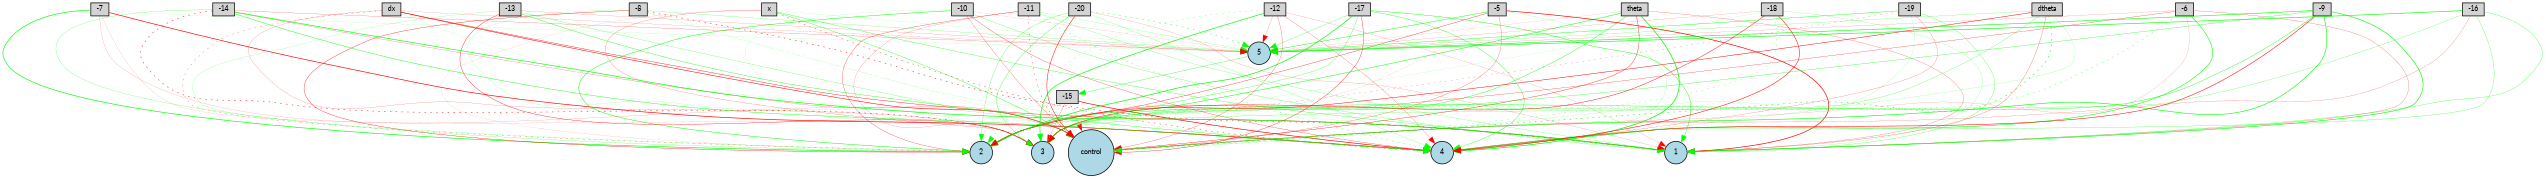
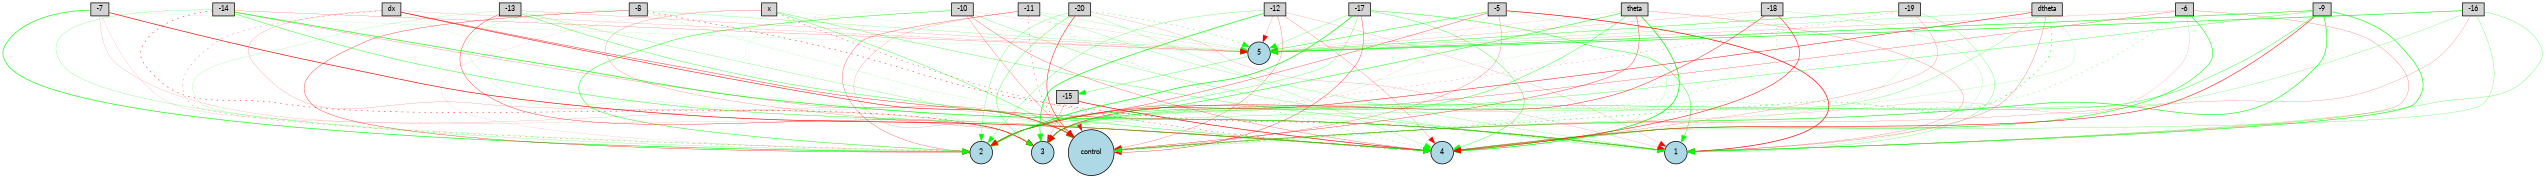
(1077, 57) -> (1077, 57)
